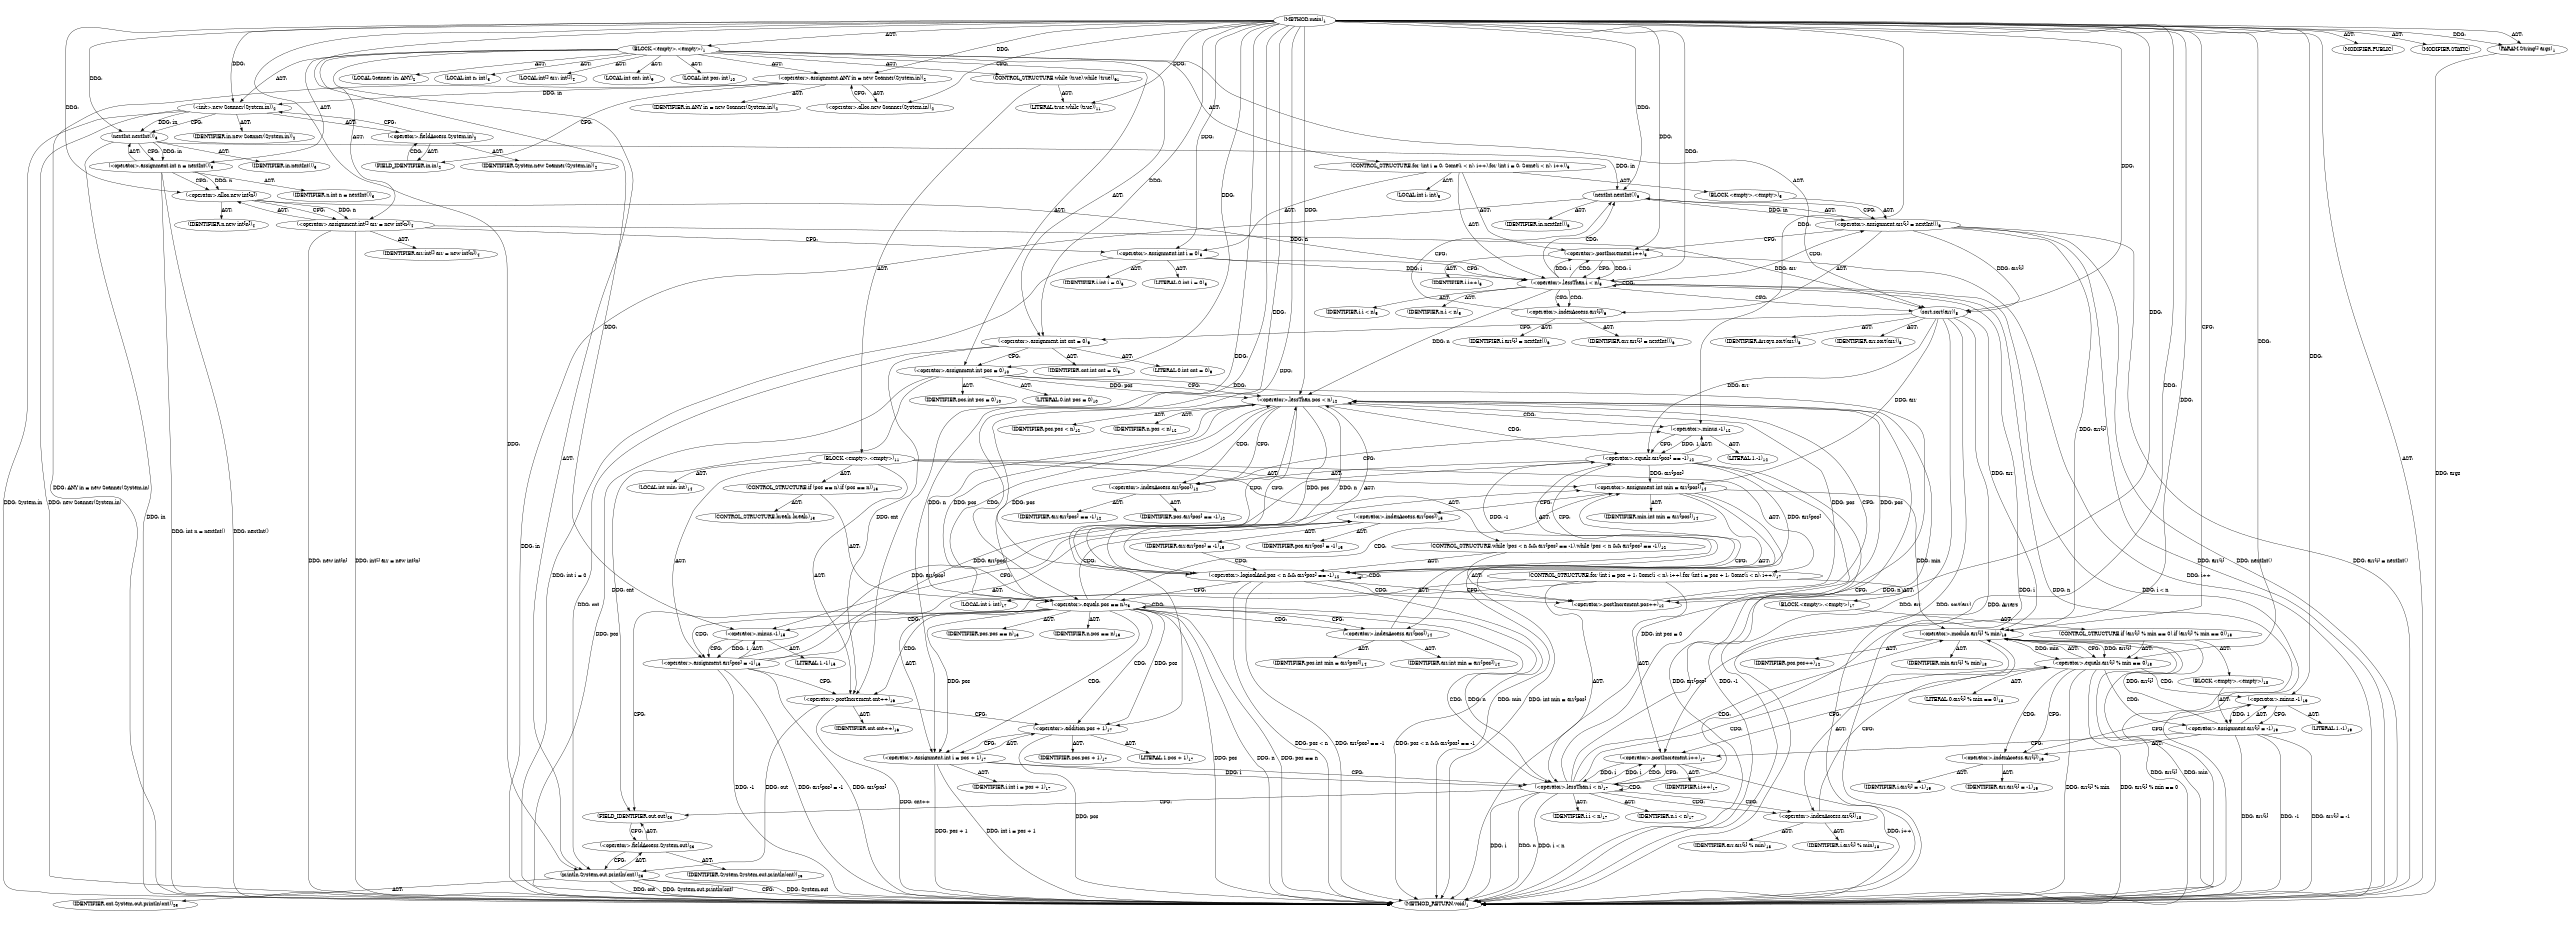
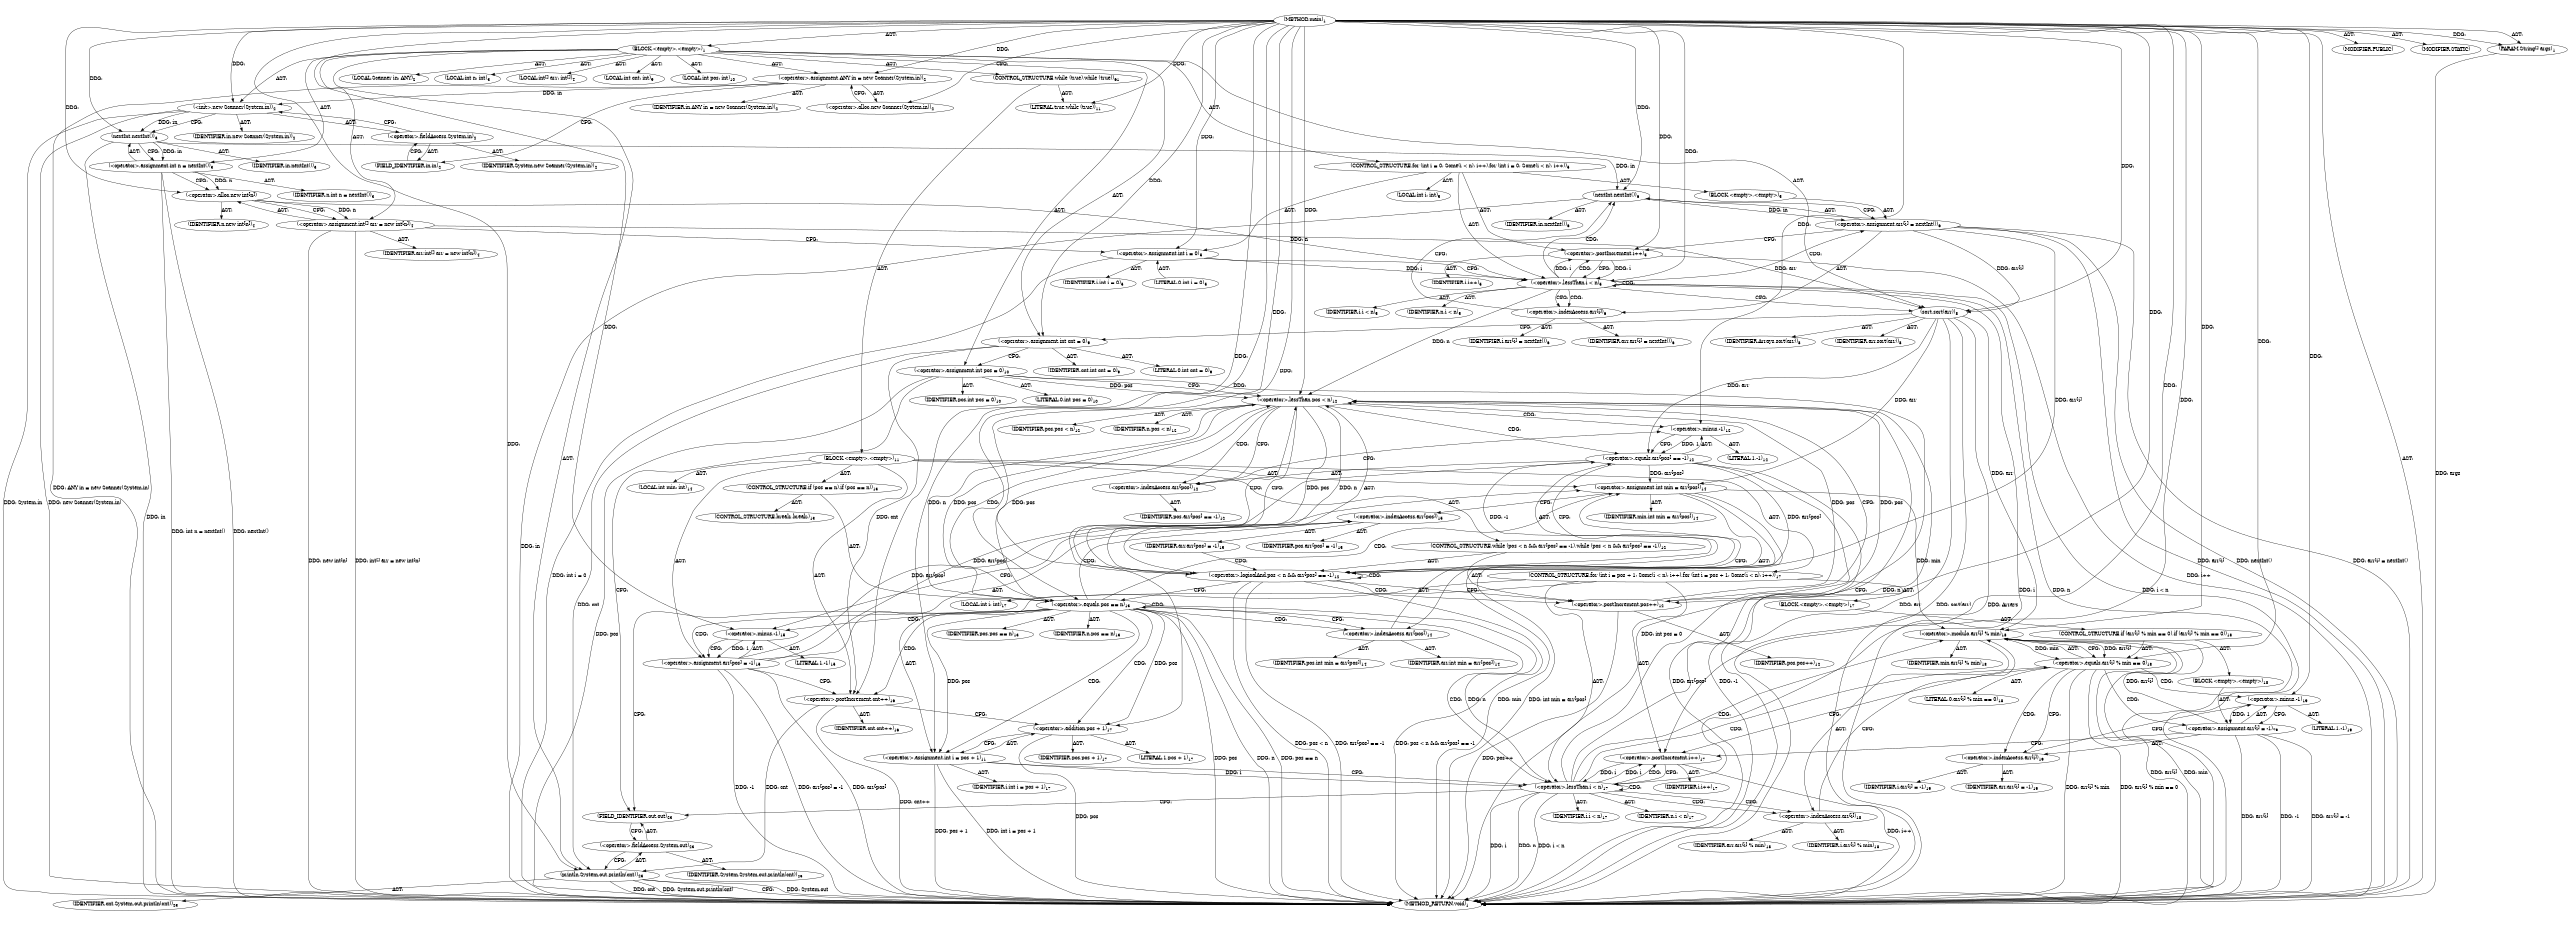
(417, 152) -> (417, 152)
(1229, 263) -> none
(1173, 267) -> (1159, 272)
(2209, 327) -> (2209, 327)
(2084, 403) -> (1869, 538)
(1060, 518) -> none
(623, 591) -> (623, 591)
(1128, 605) -> (1128, 605)
(1876, 649) -> (1701, 634)
(2276, 729) -> (2276, 729)
none -> (1512, 736)
(984, 758) -> (984, 758)
(777, 788) -> (777, 788)
